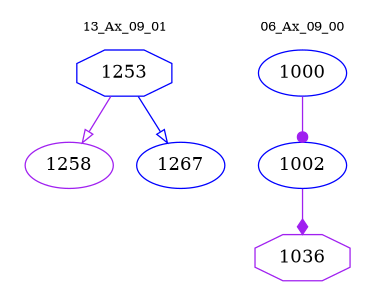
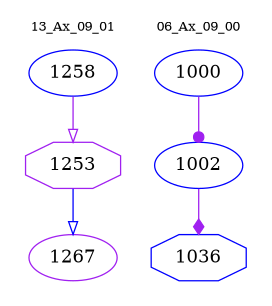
(124, 73) -> (73, 165)
(100, 114) -> (73, 113)
(69, 165) -> (73, 73)
(181, 165) -> (73, 258)
(303, 258) -> (199, 258)
